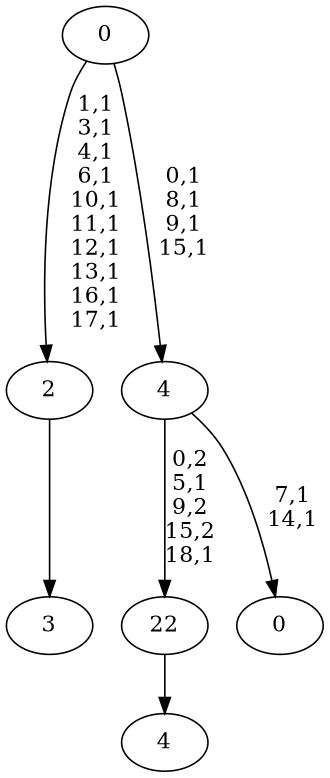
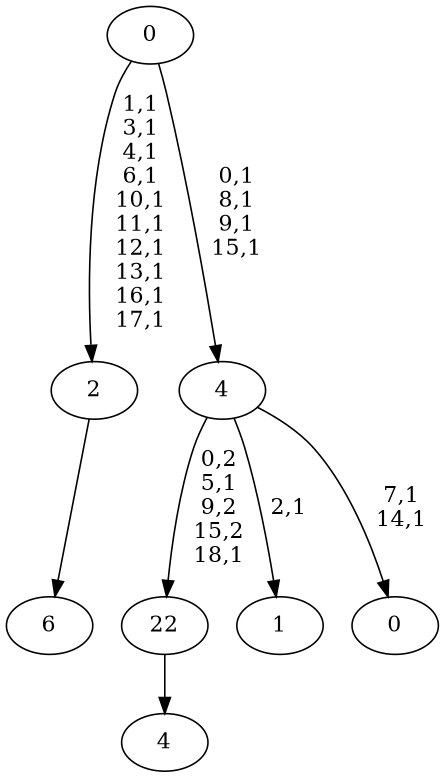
(50, 626) -> (50, 626)
none -> (280, 626)
